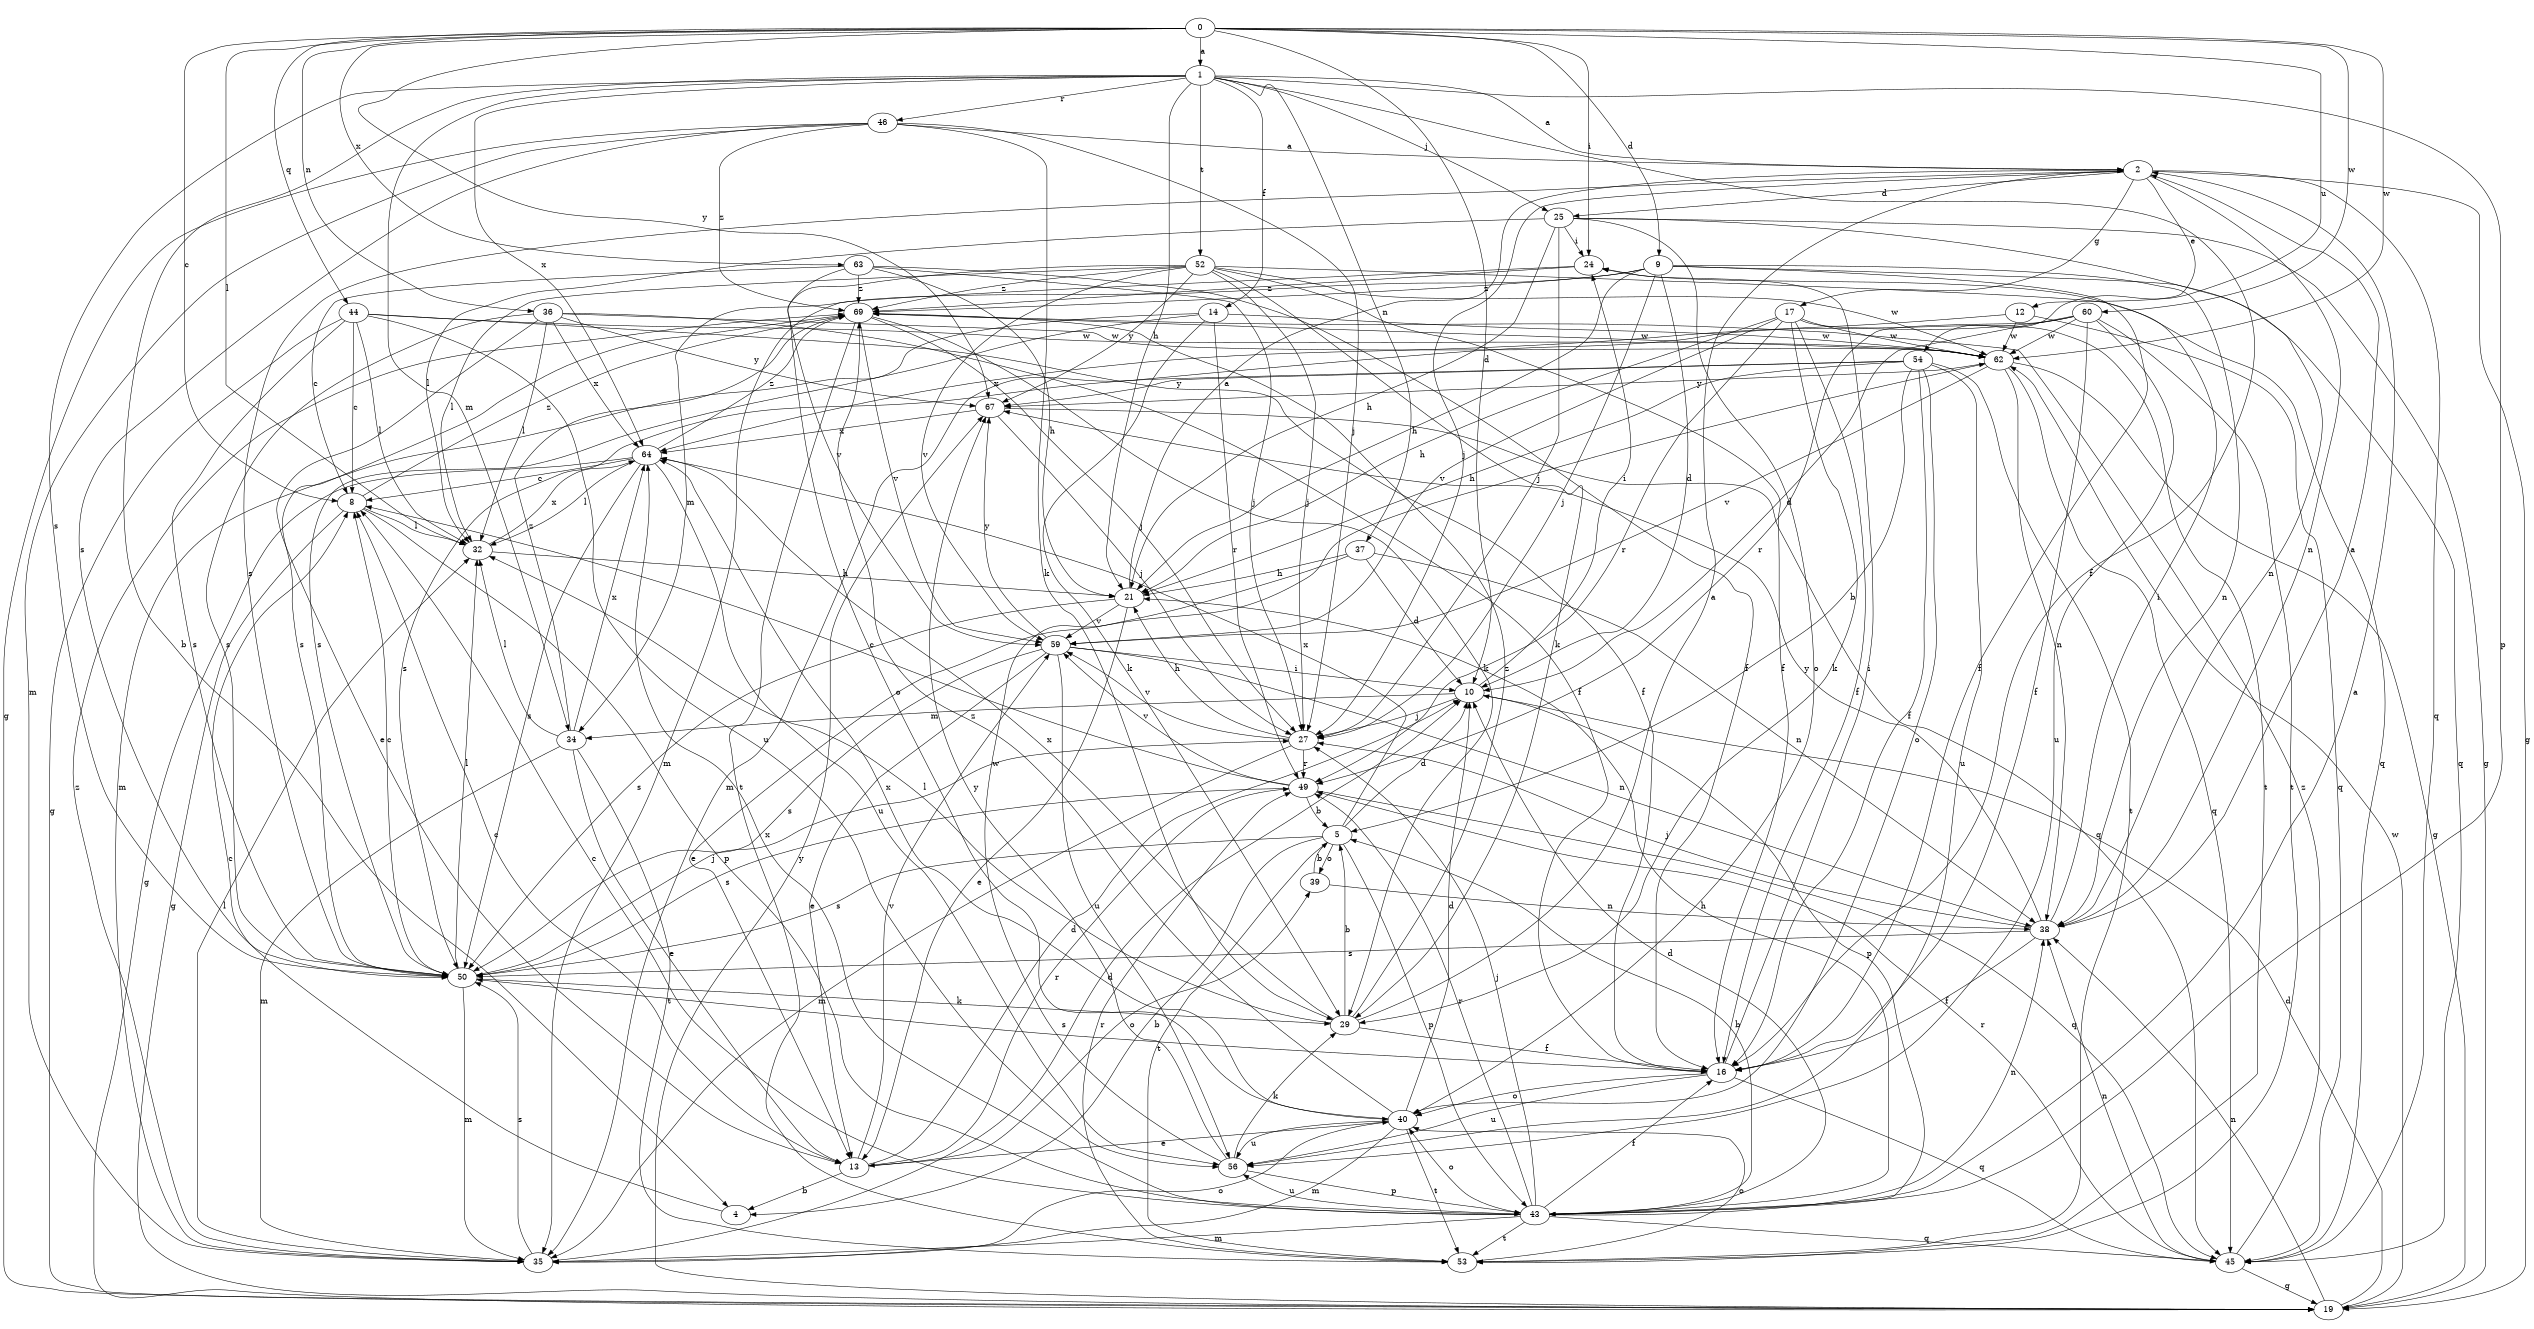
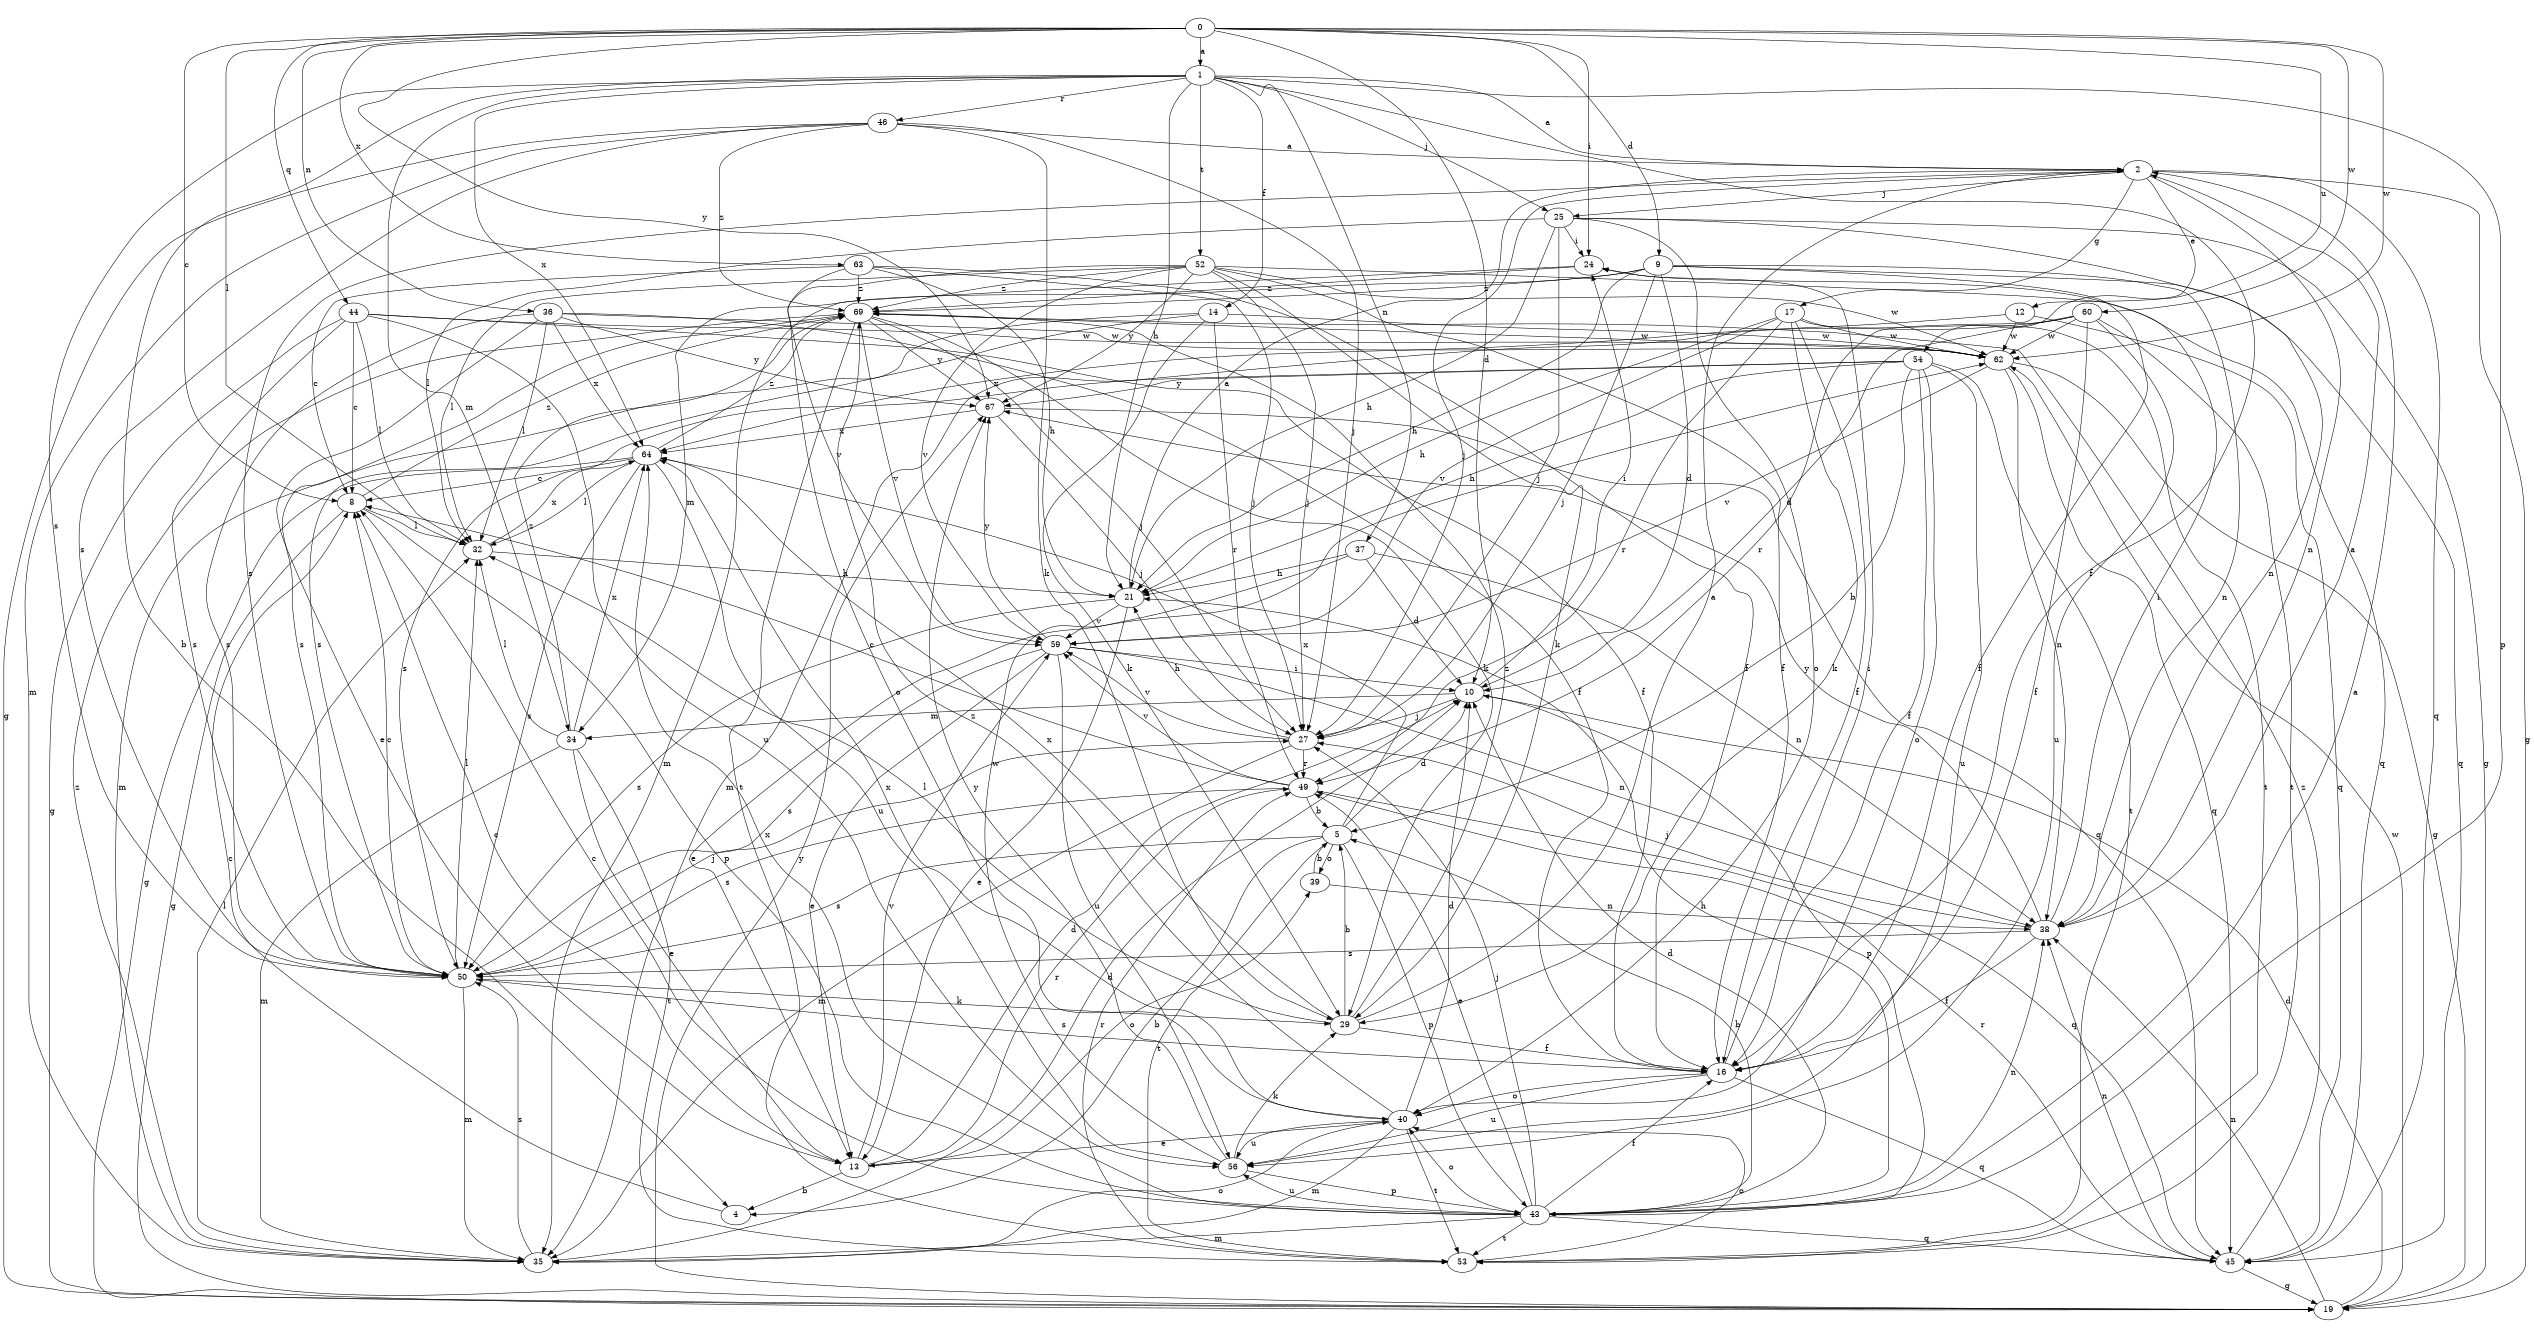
(1884, 194) -> (1884, 194)
(1522, 387) -> (922, 359)
(1460, 1001) -> (1460, 1001)
